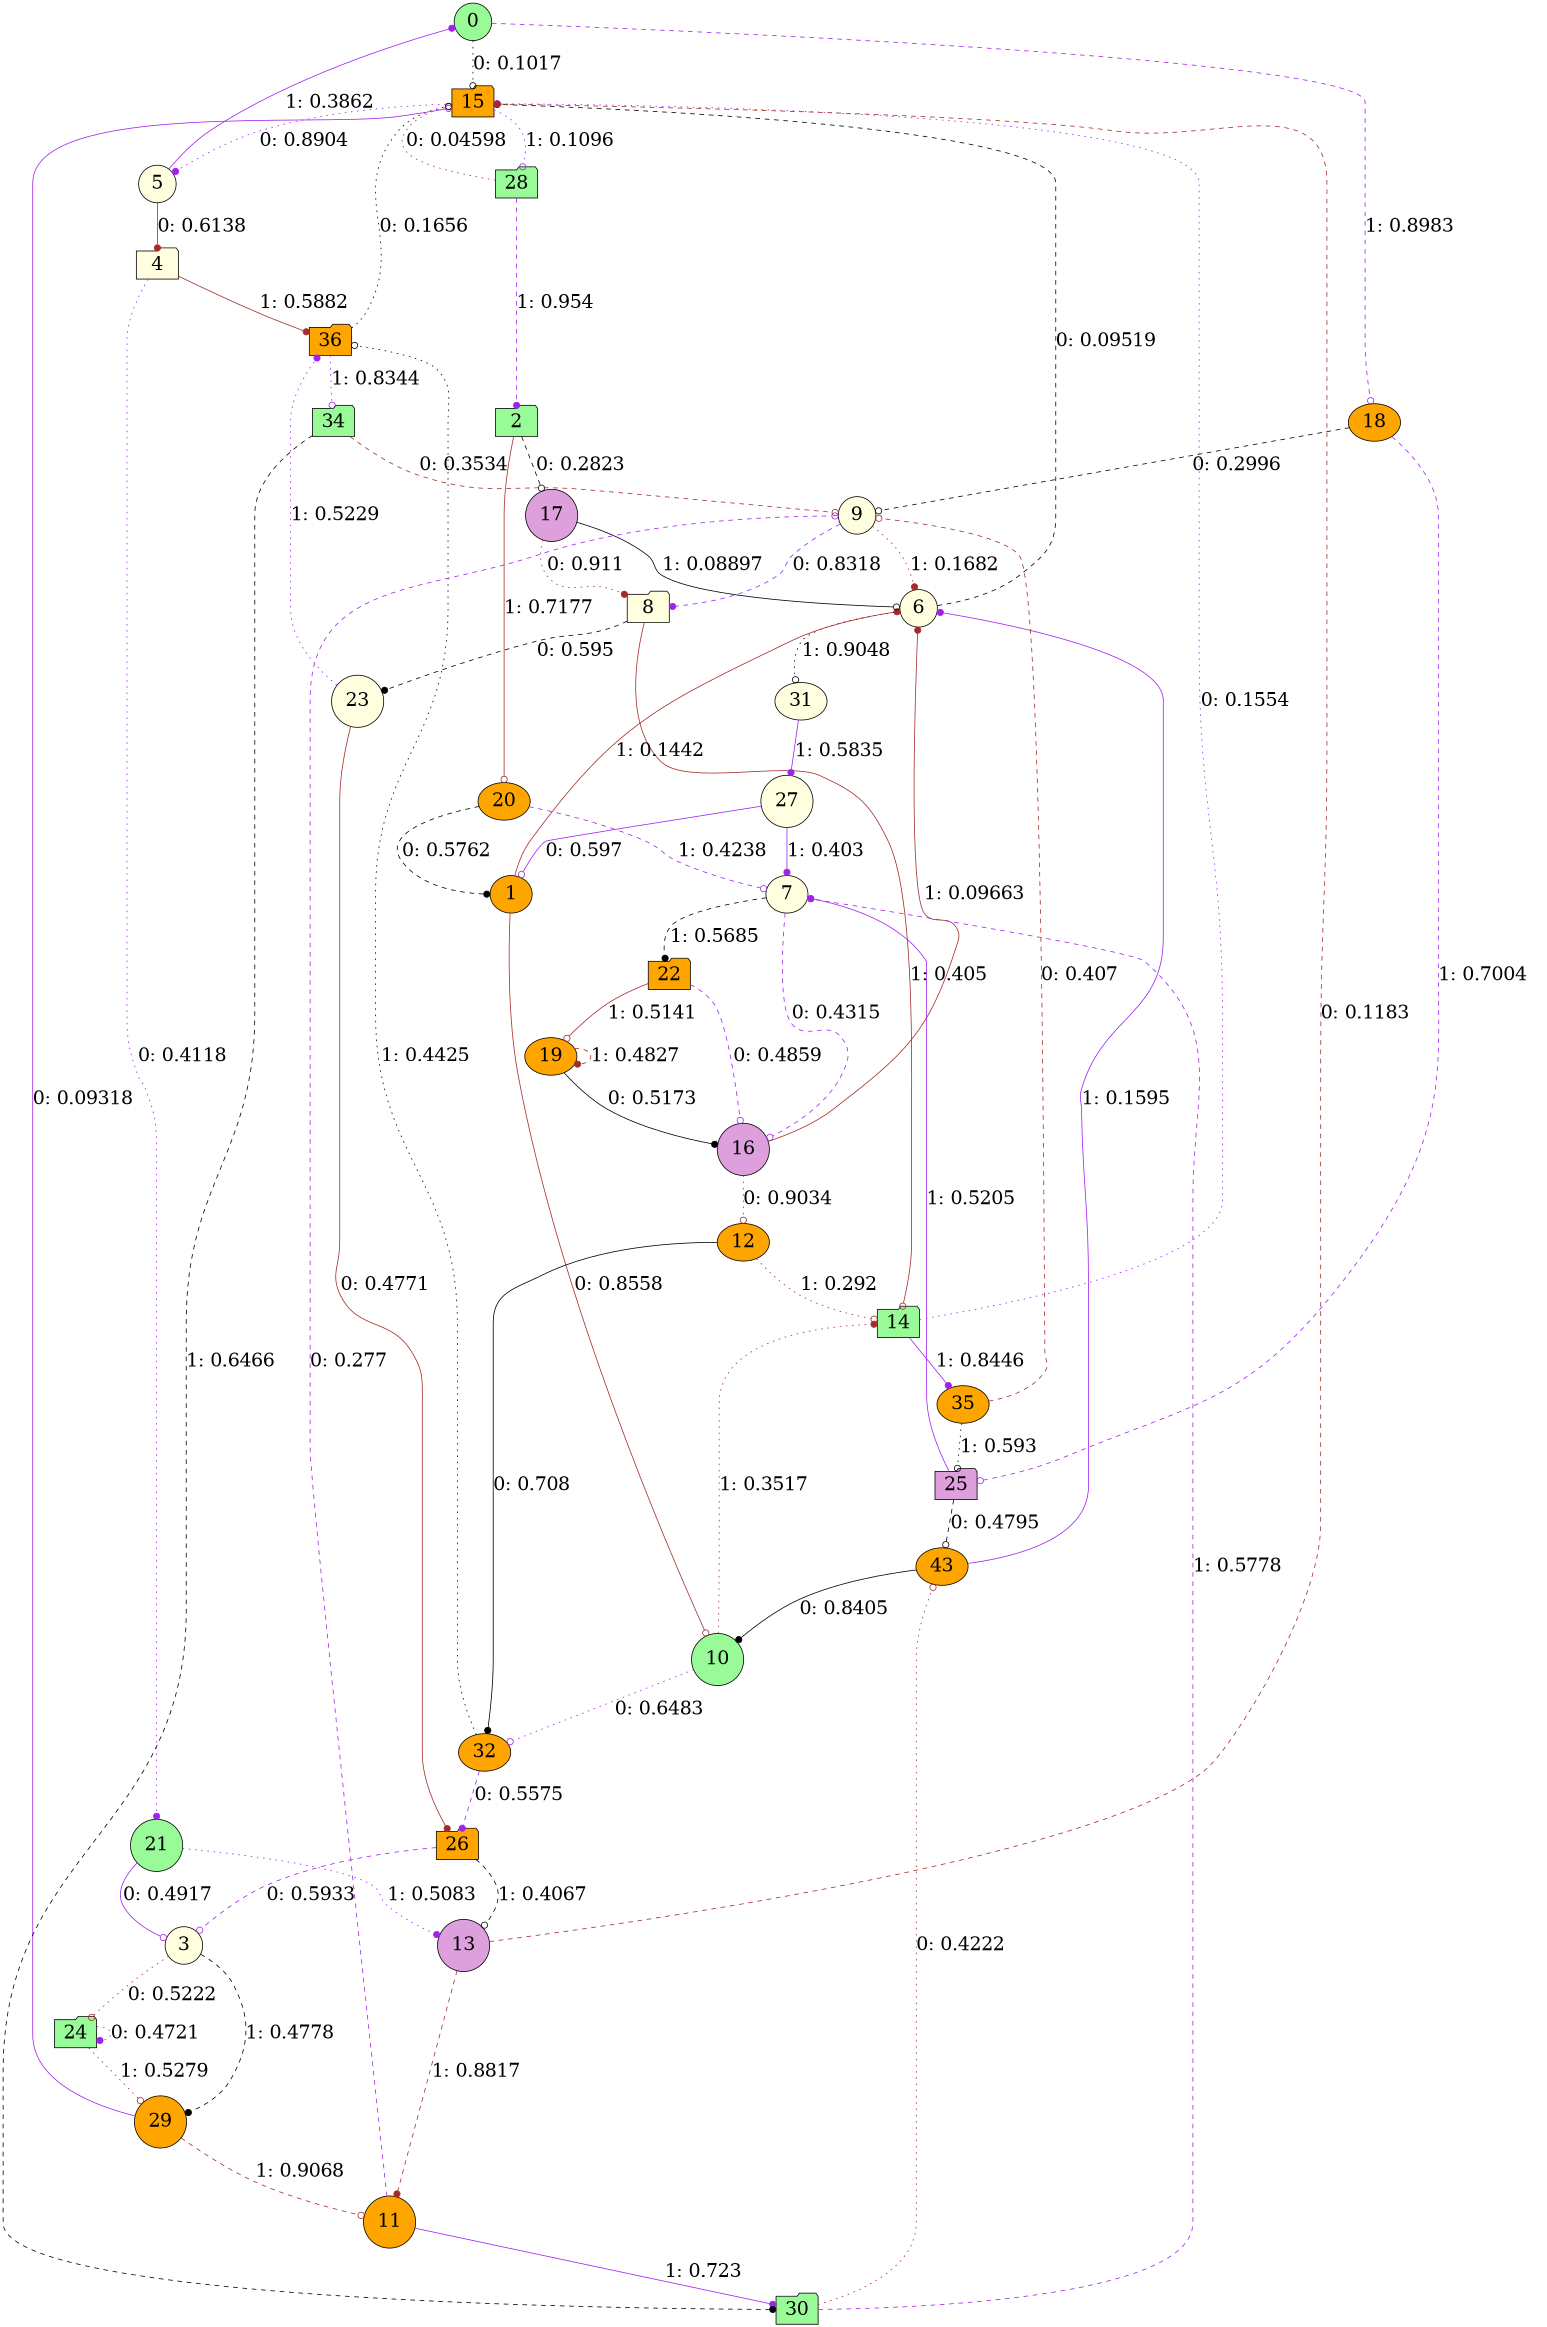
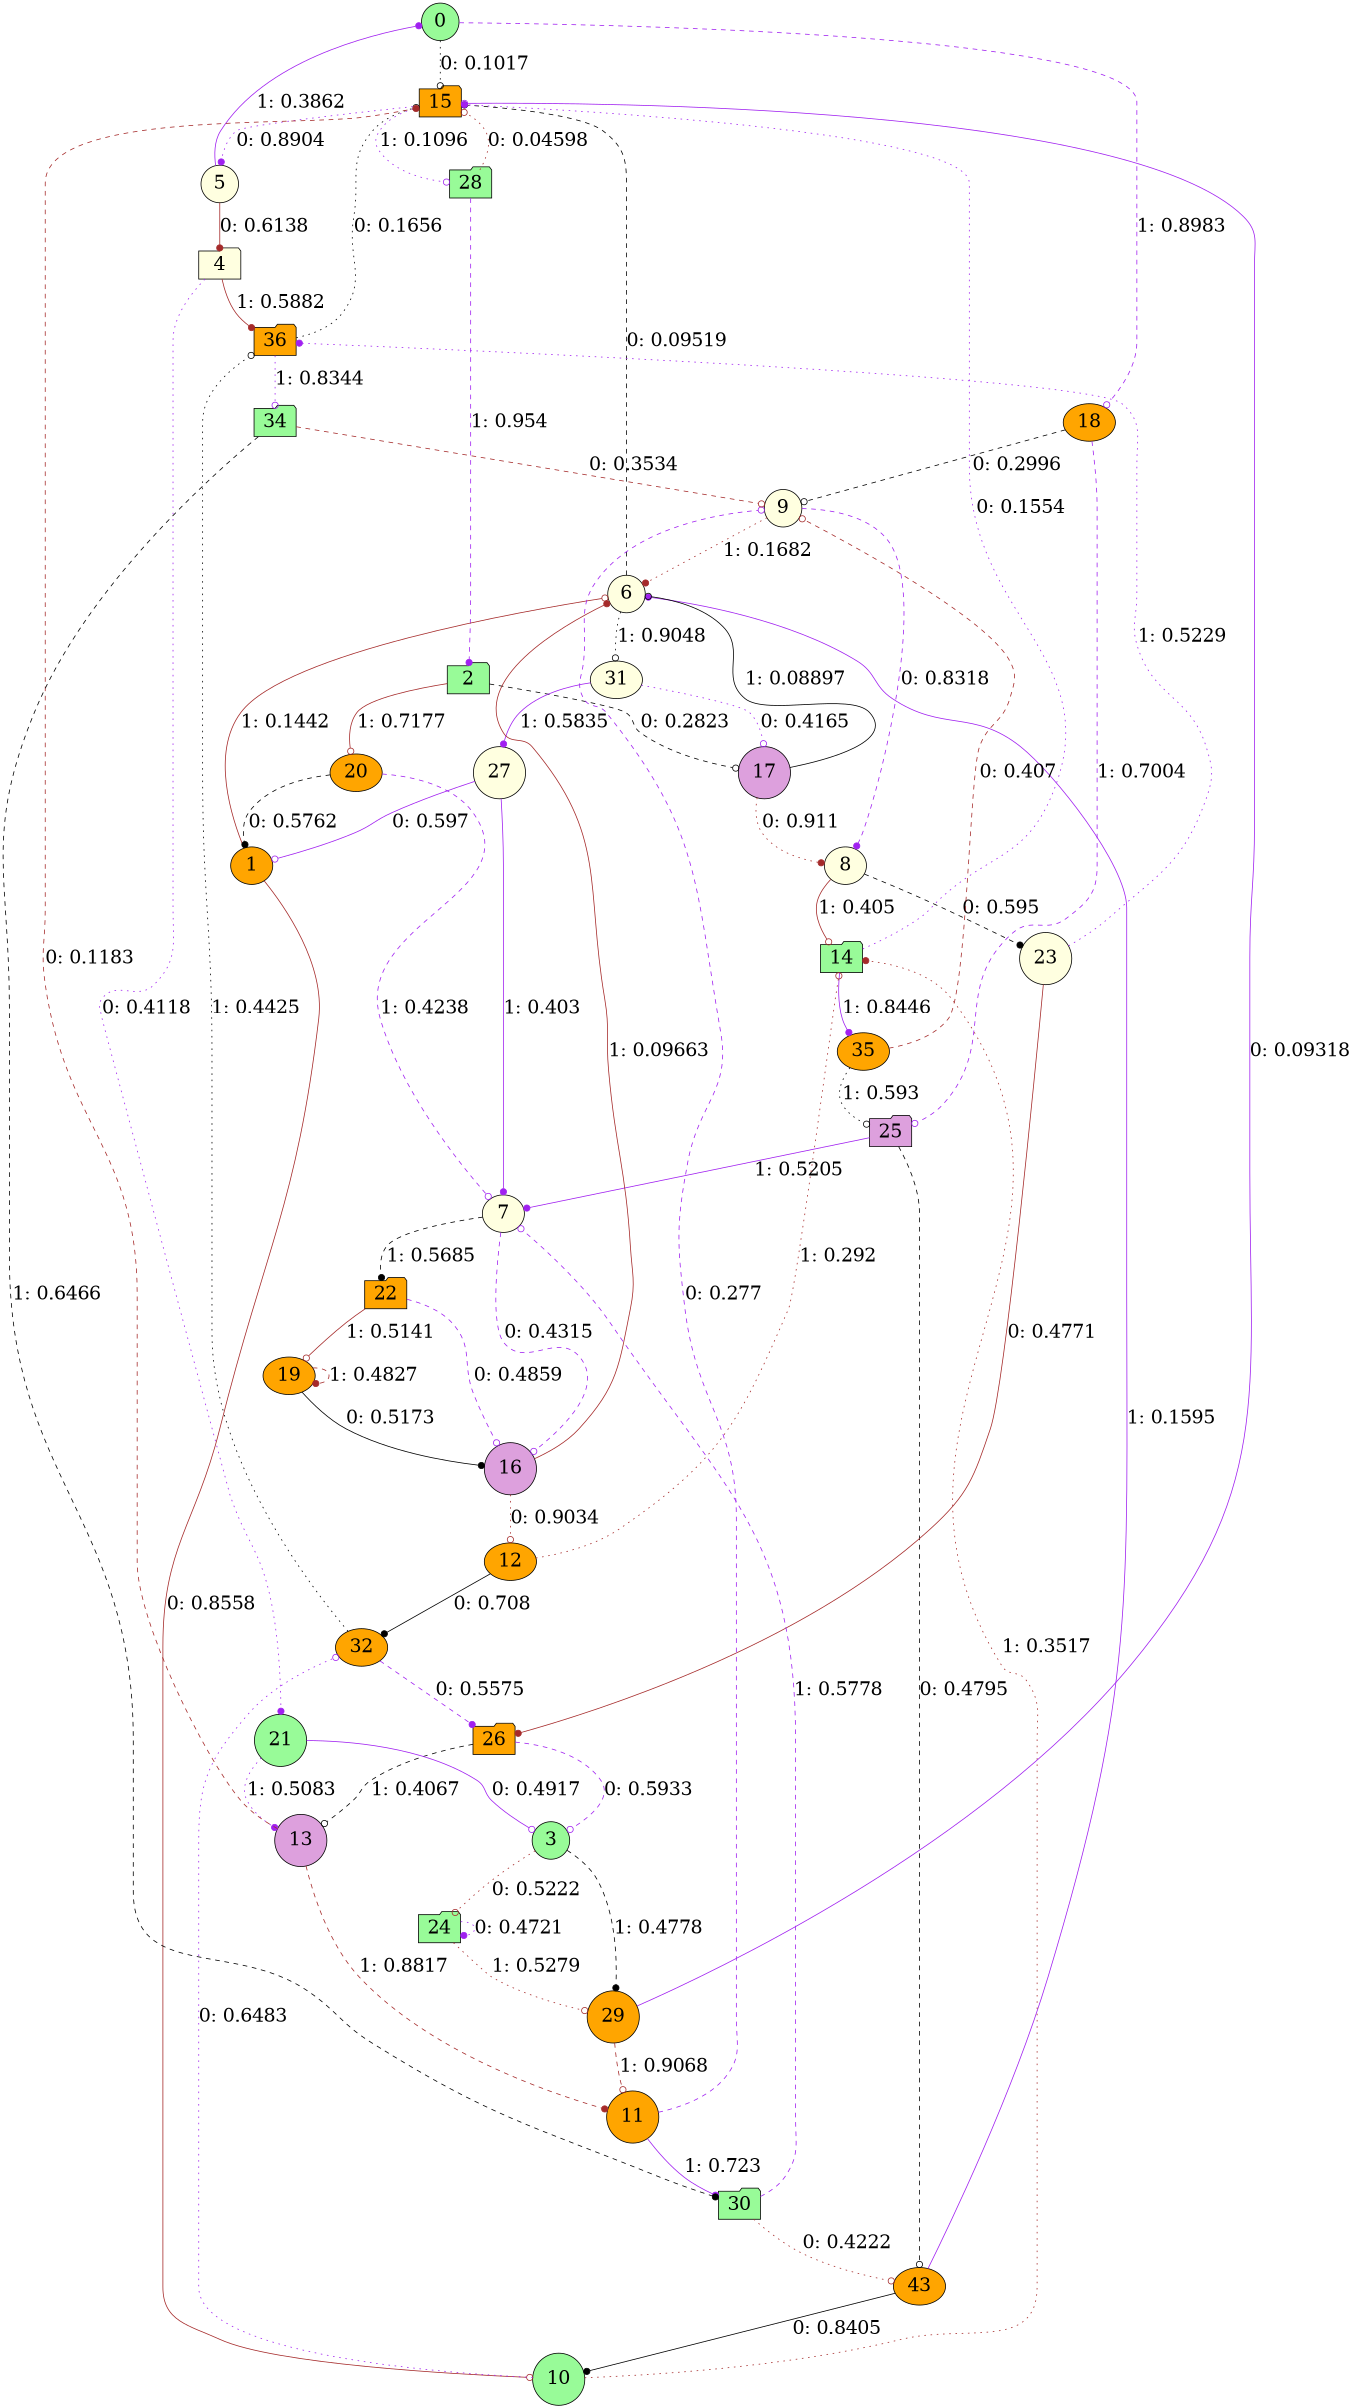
(648, 608) -> (845, 866)
none -> (712, 700)
(673, 701) -> (346, 656)
(184, 1945) -> (551, 1840)
